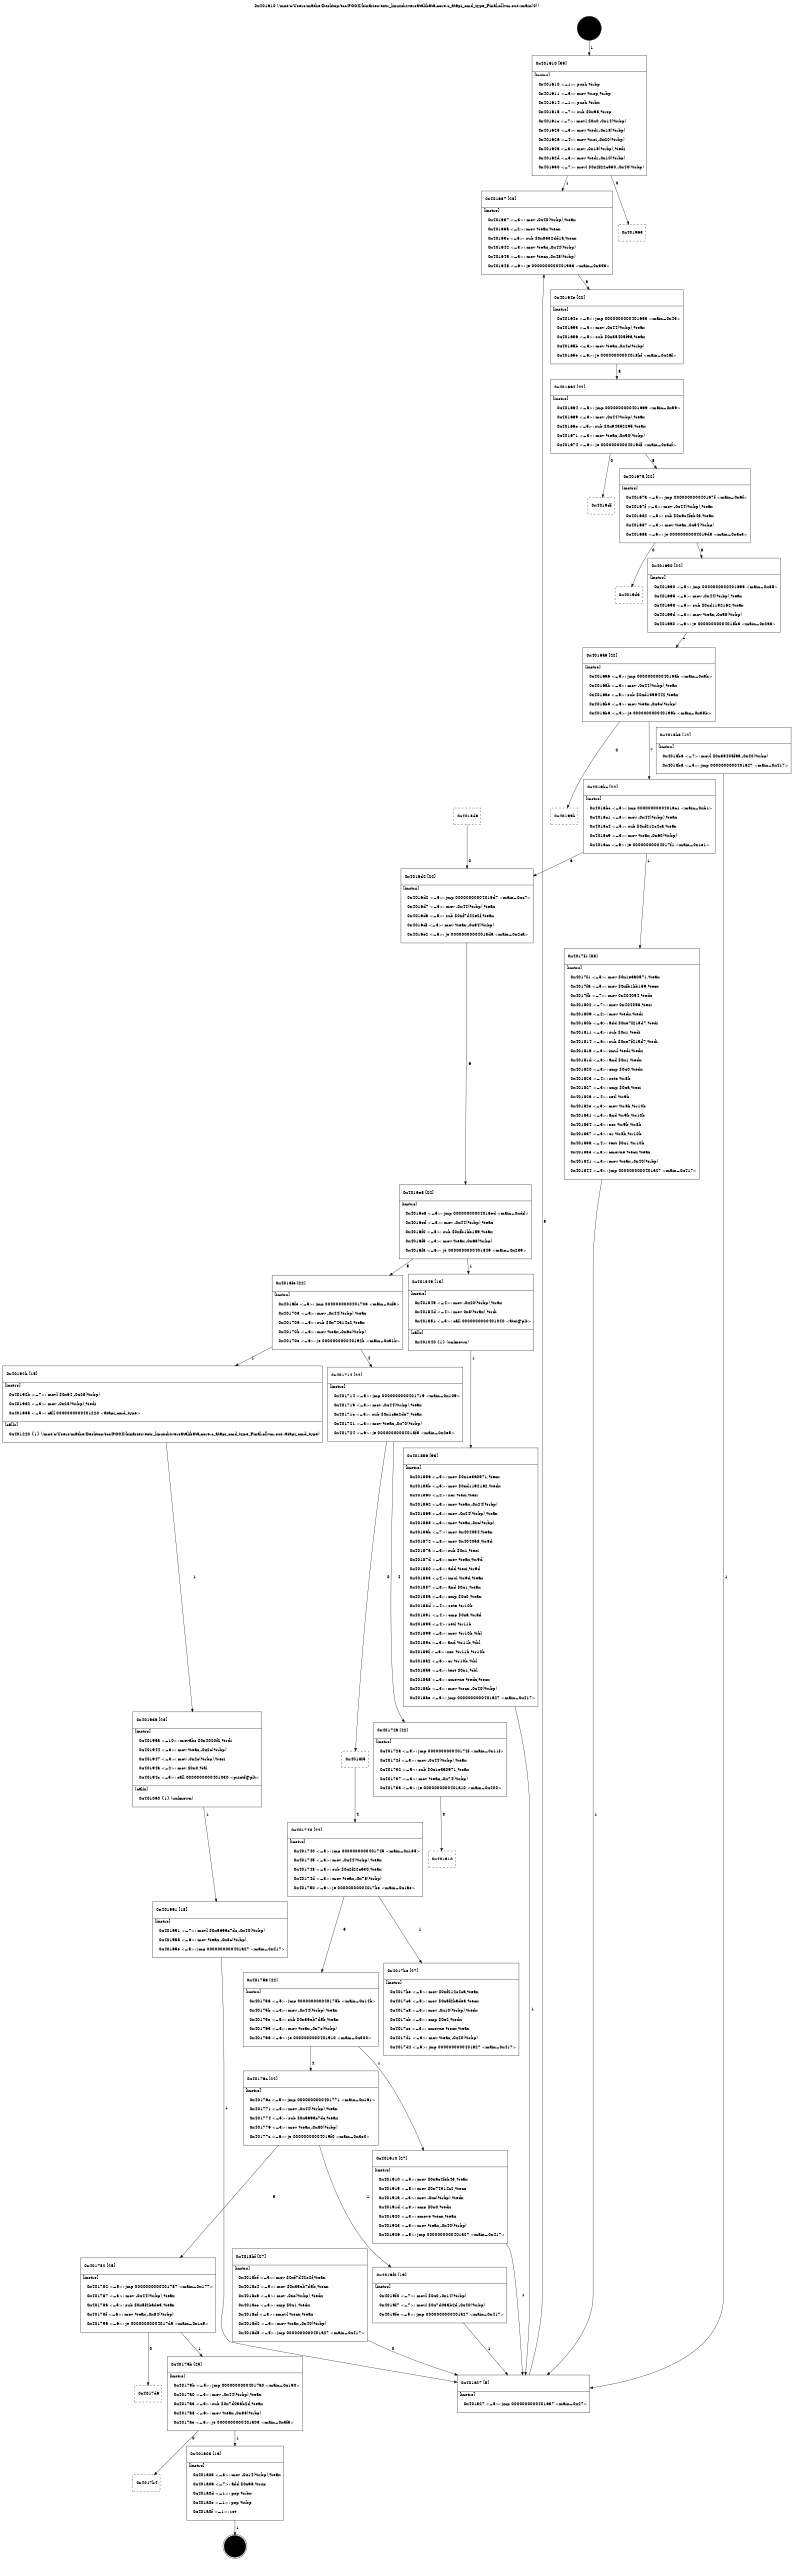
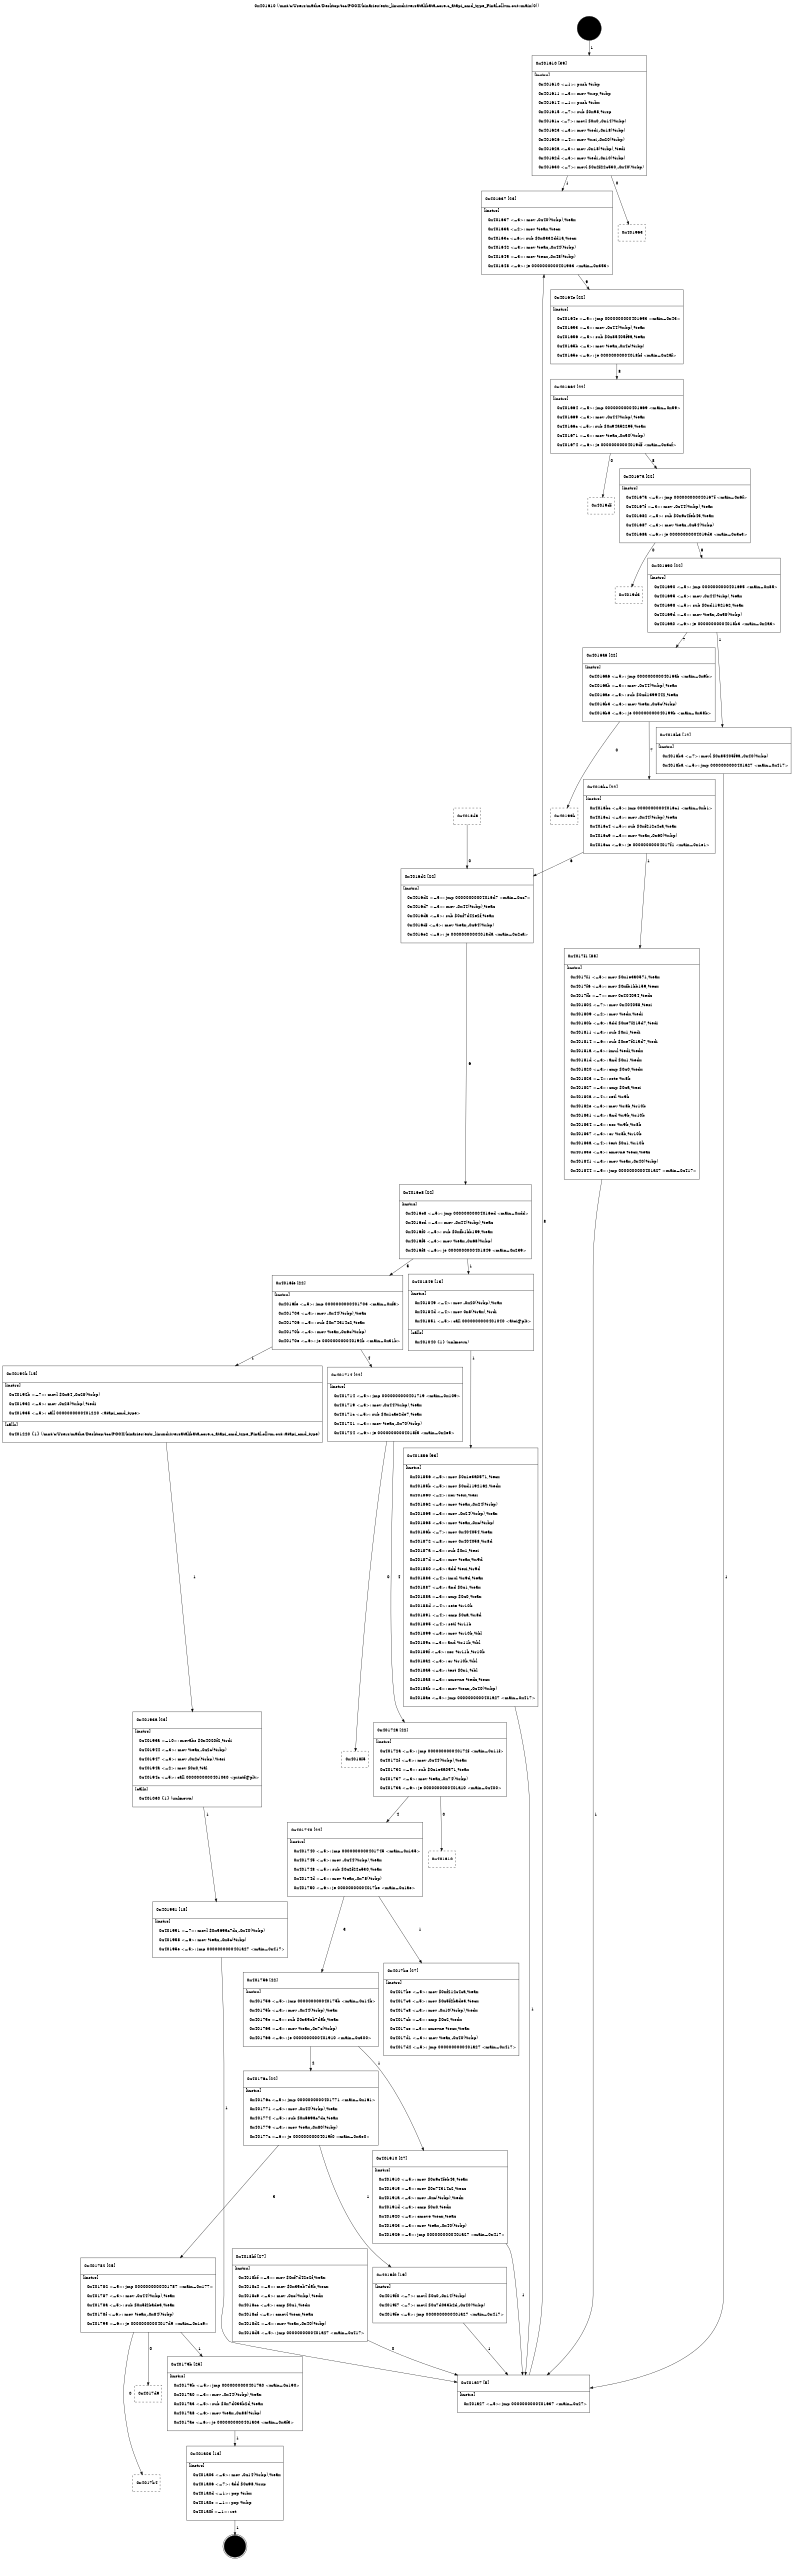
none -> (720, 678)
(355, 1793) -> (398, 1808)
(177, 2452) -> (124, 2403)
